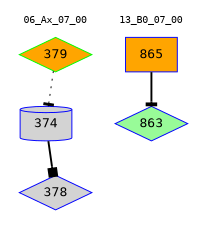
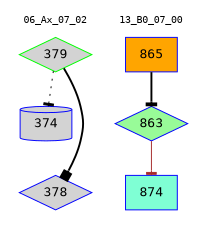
(56, 21) -> (56, 21)
(56, 55) -> (56, 55)
(50, 154) -> (83, 119)
none -> (151, 193)
